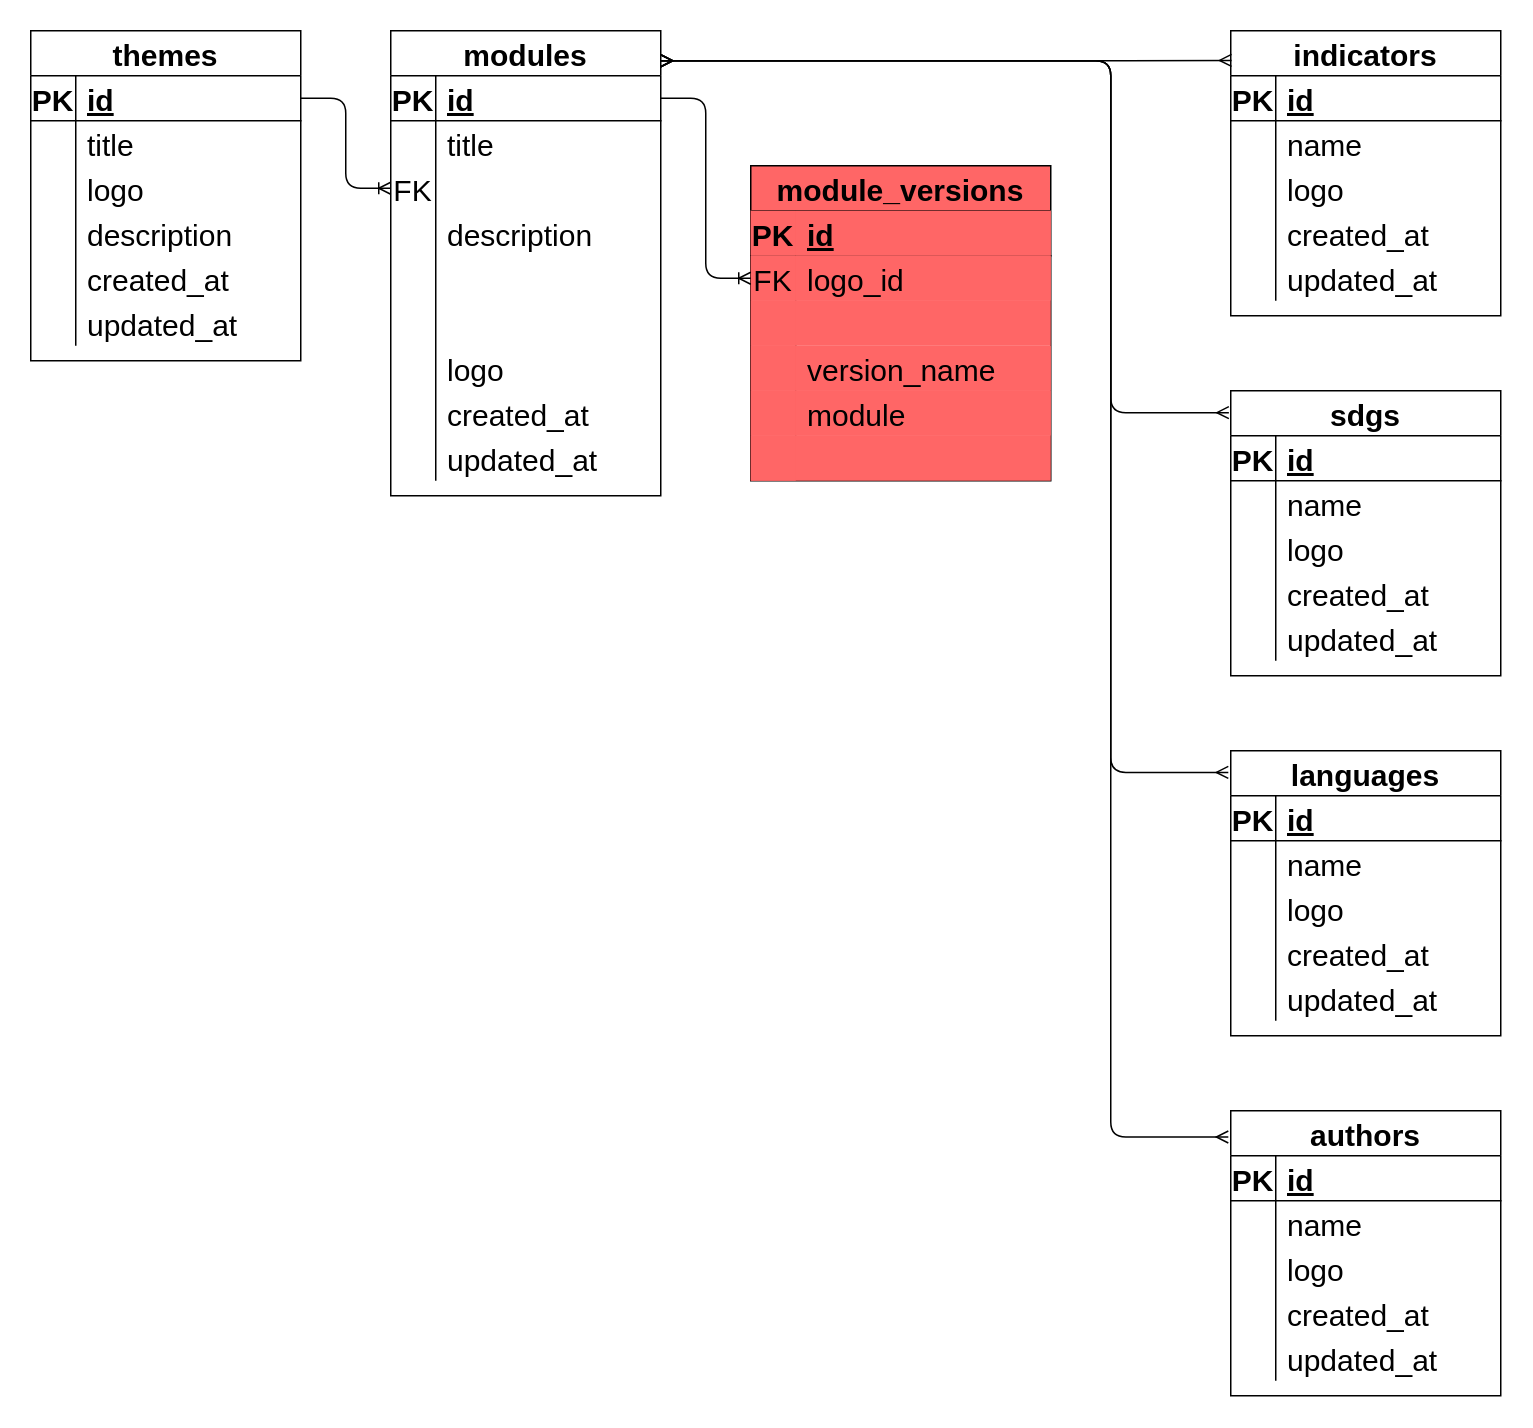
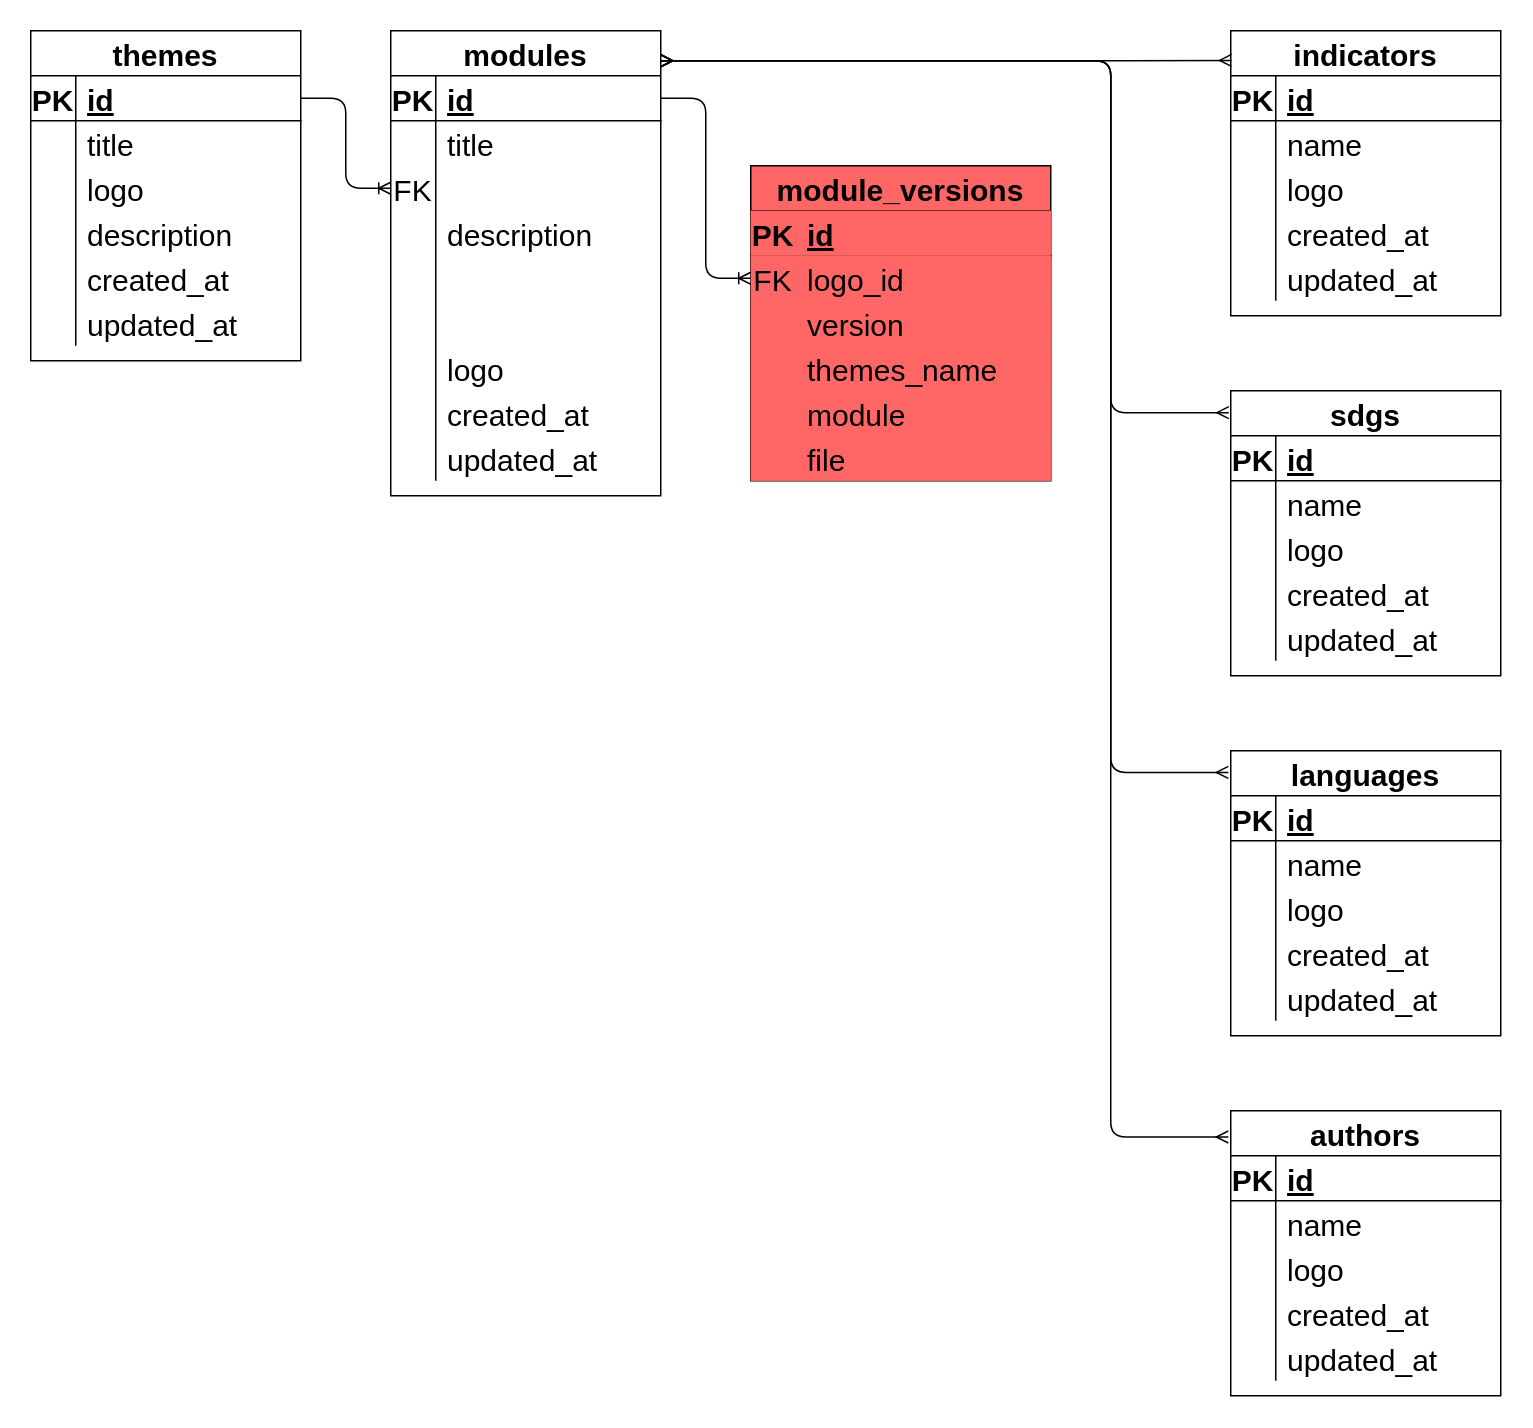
none -> (923, 323)
(904, 371) -> (899, 371)
none -> (923, 458)
